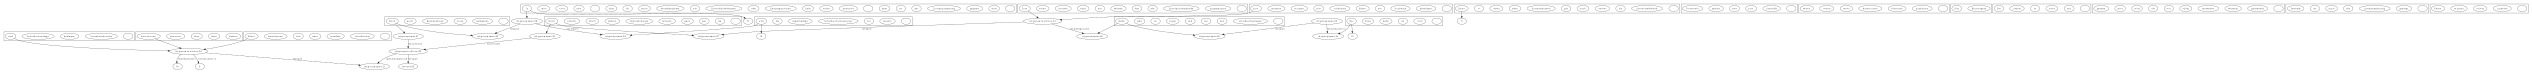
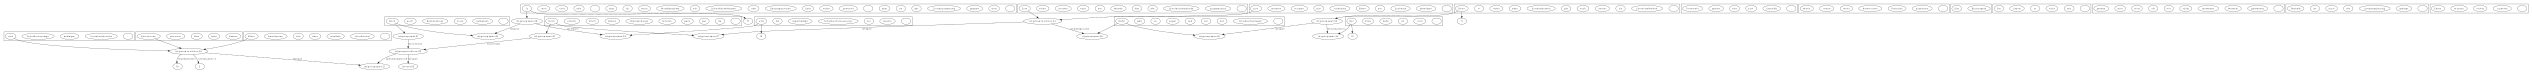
none -> (1373, 16)
